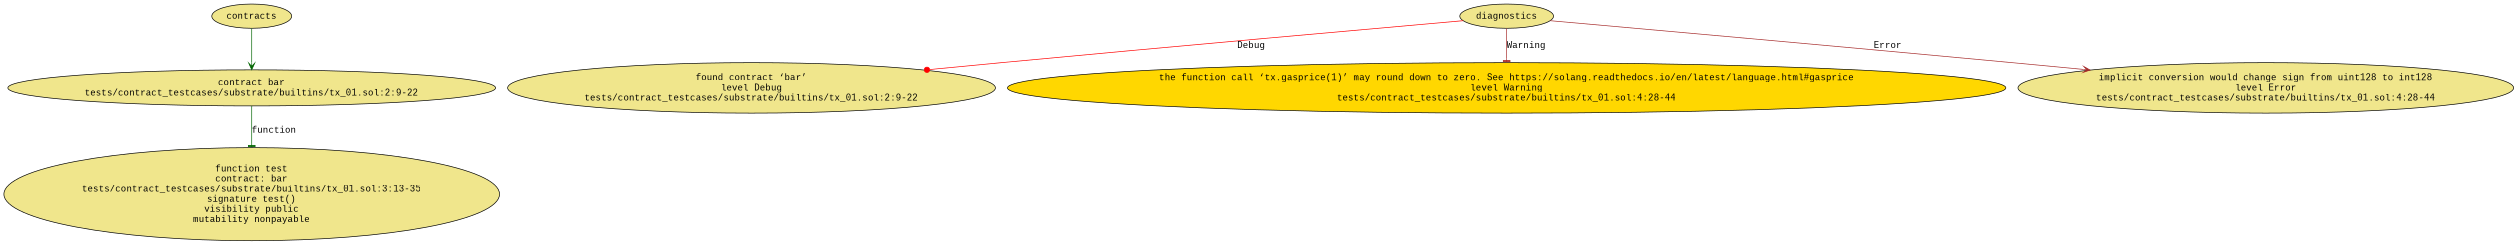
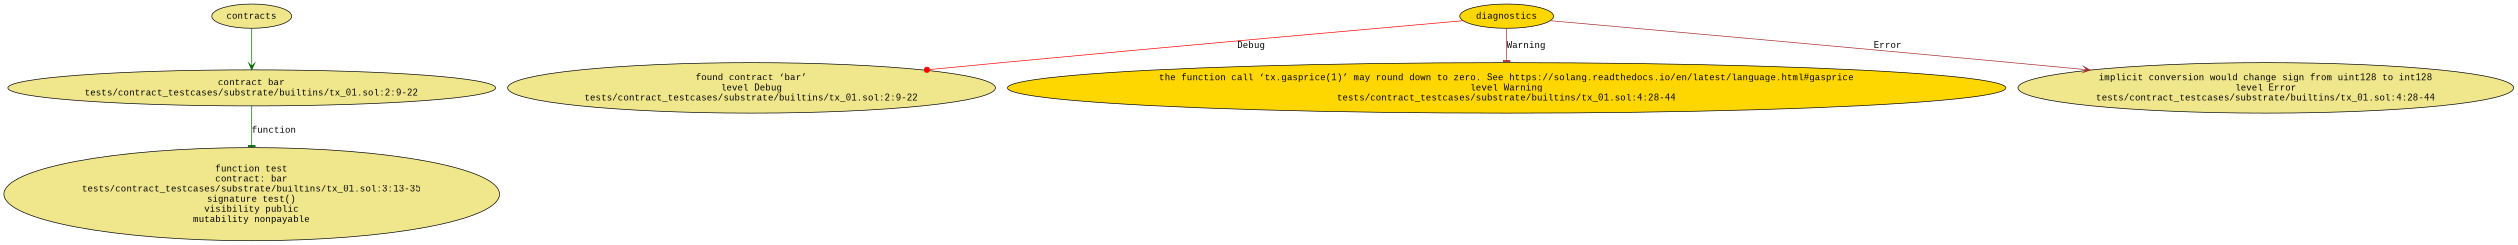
(1507, 16) -> (1507, 16)
